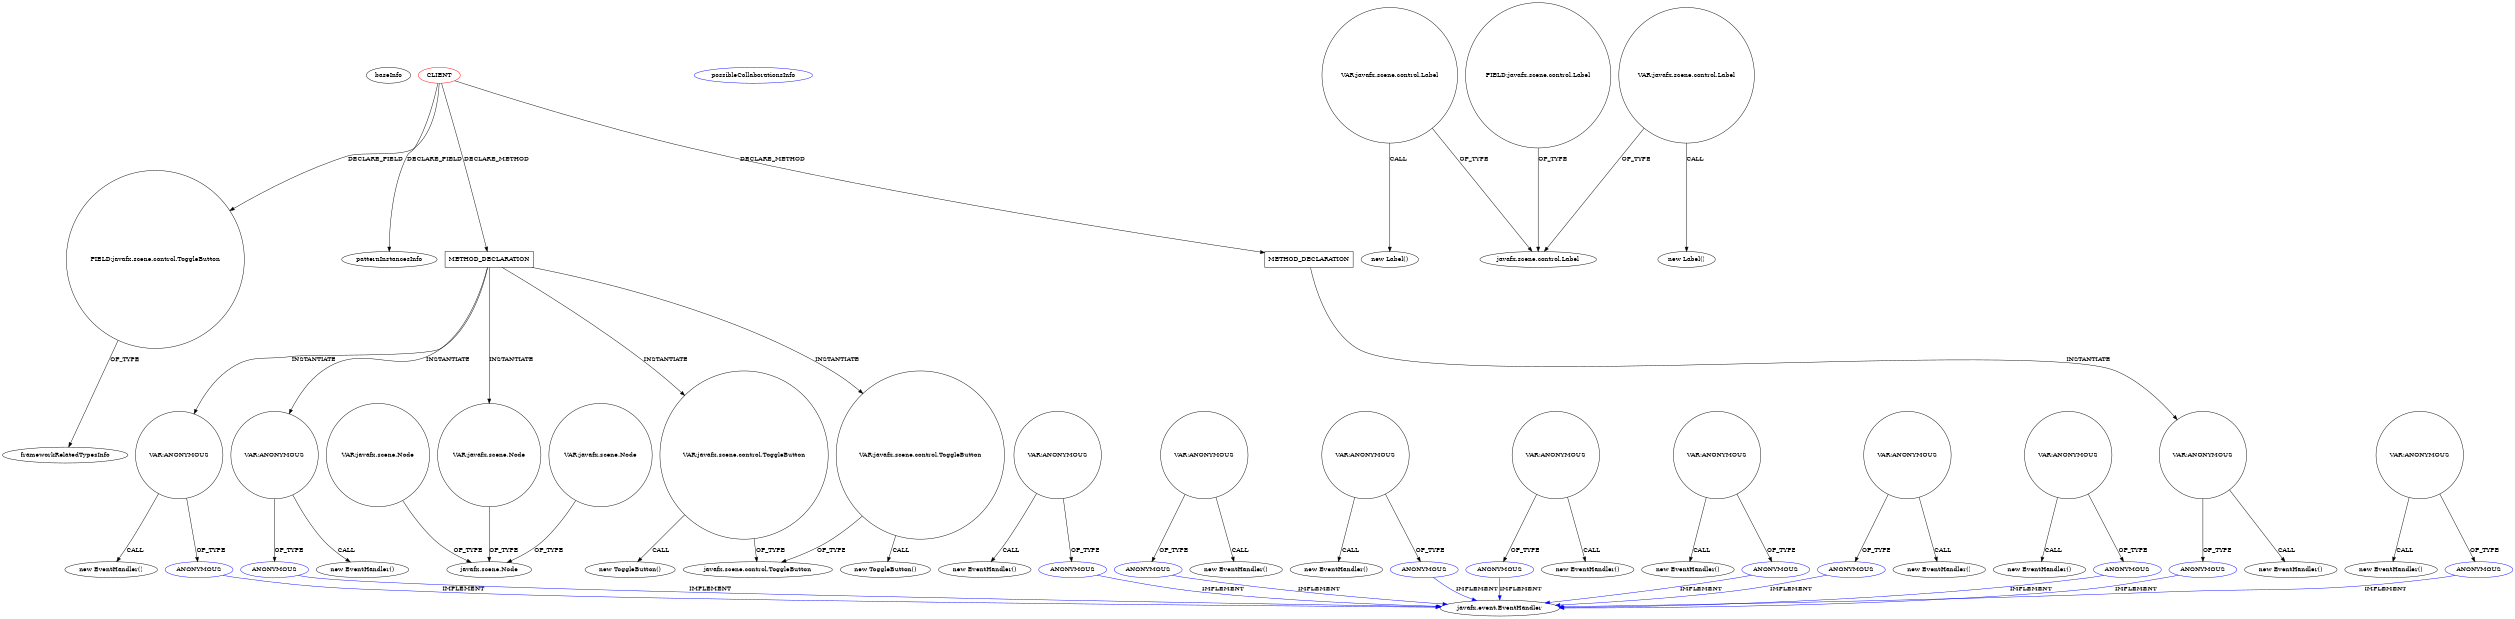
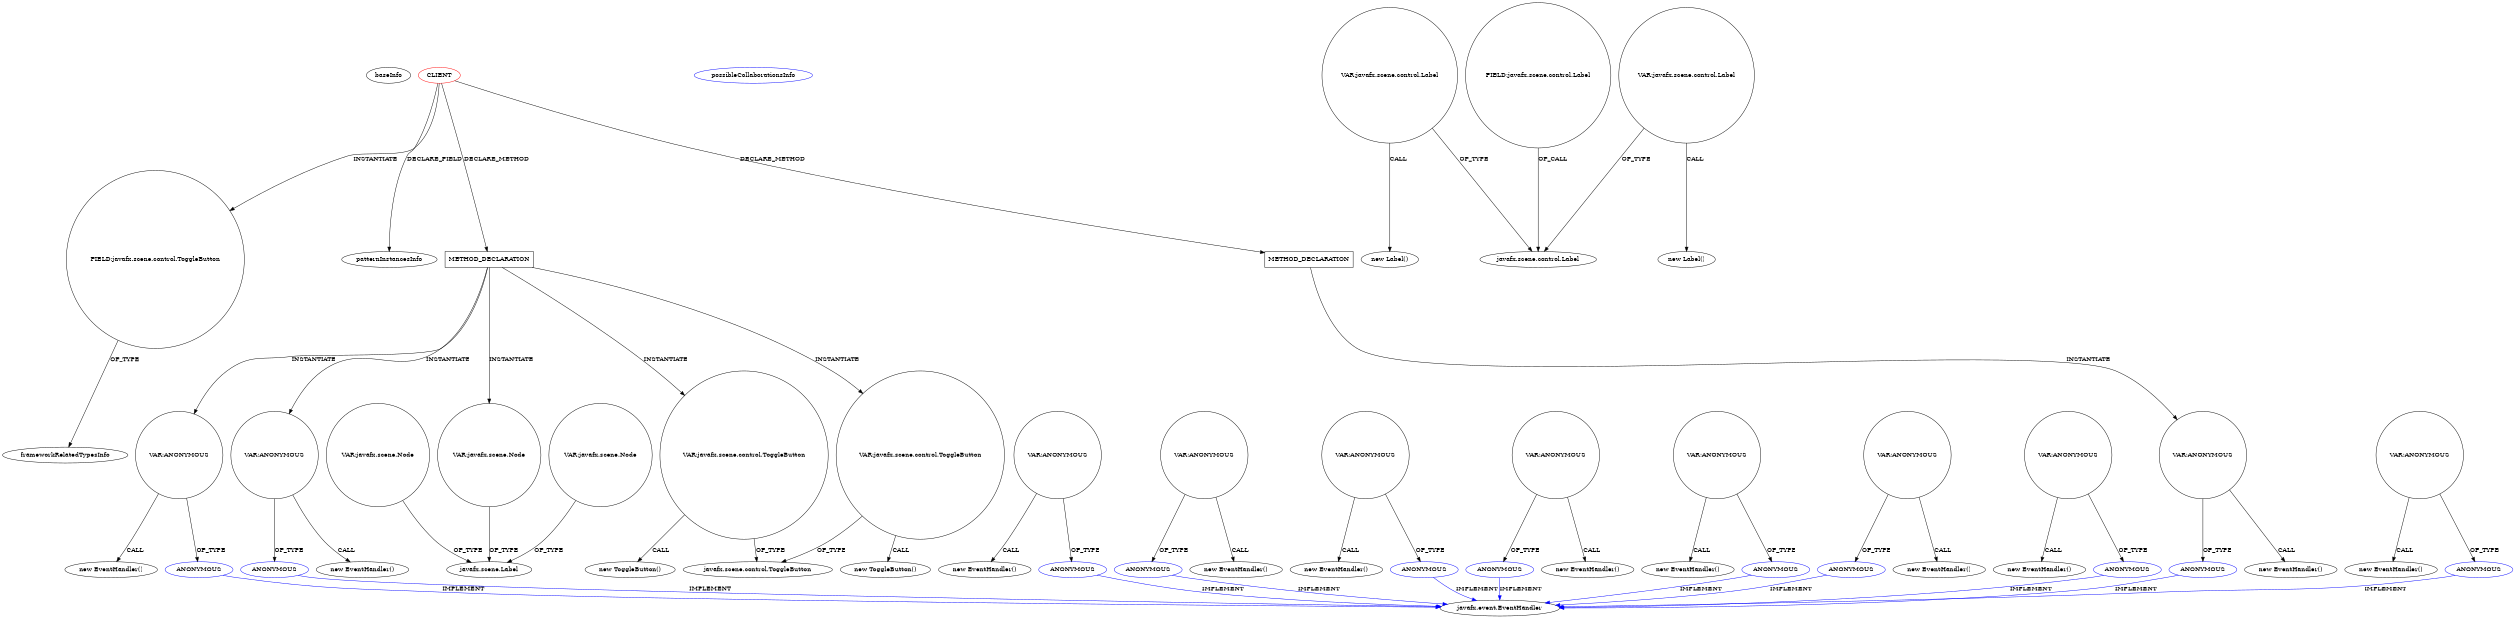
(376, 159) -> (376, 159)
(1553, 159) -> (1553, 159)
(489, 570) -> (489, 570)
